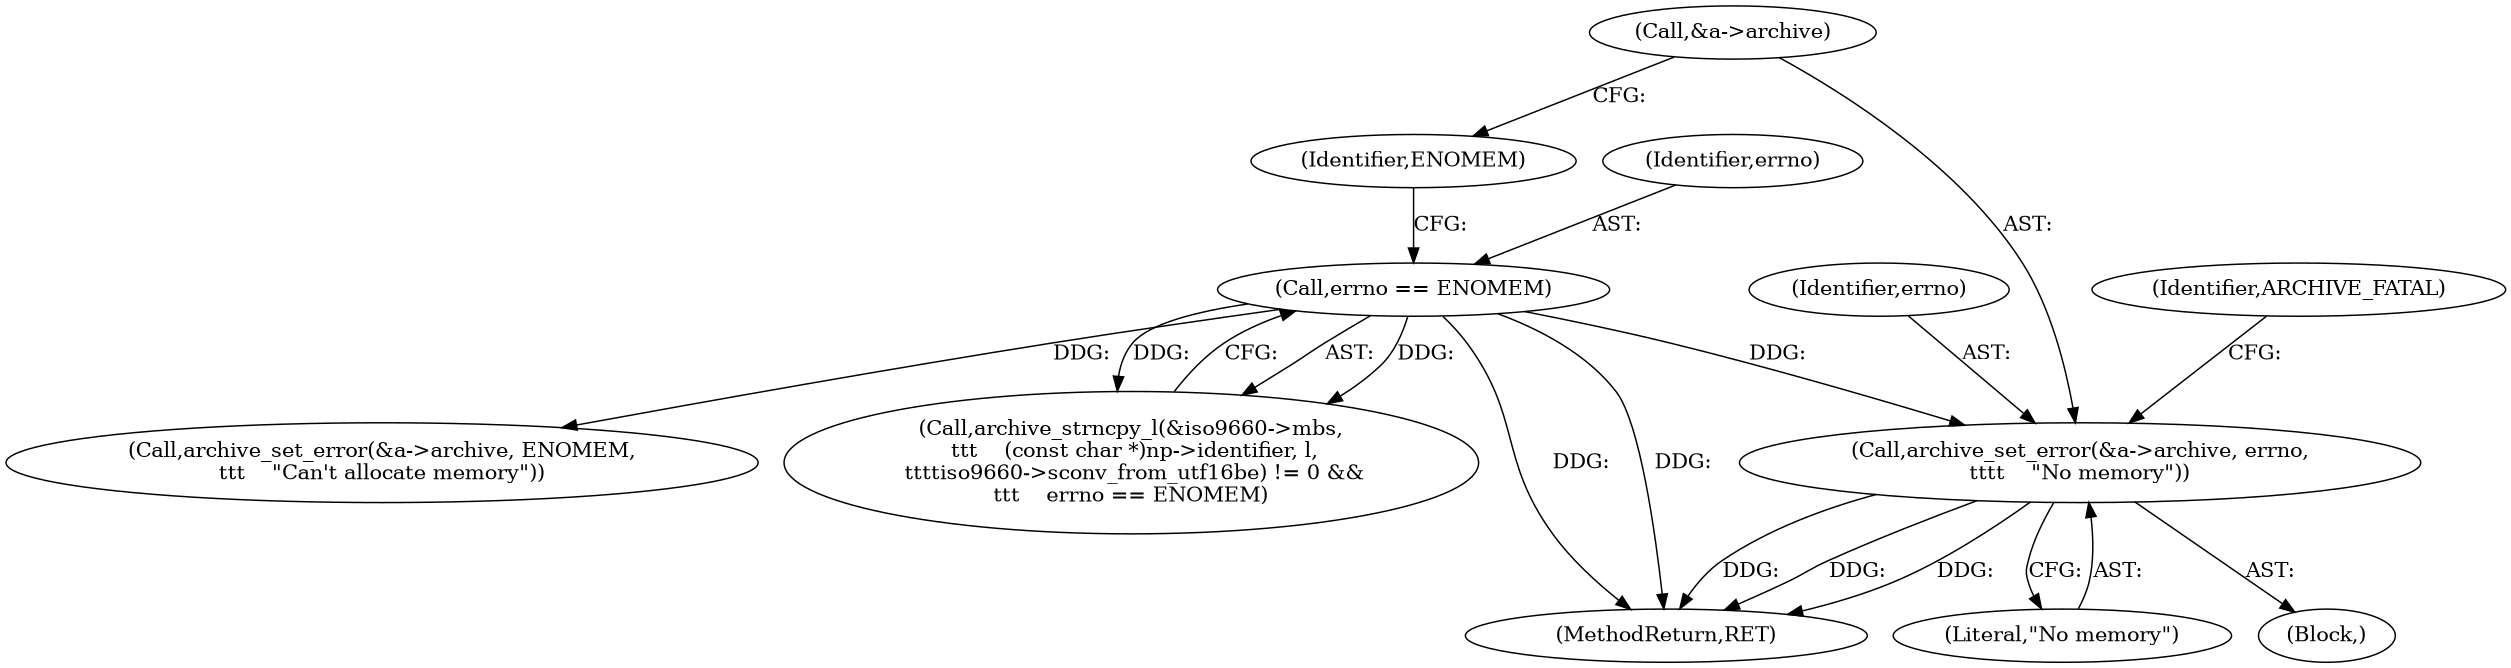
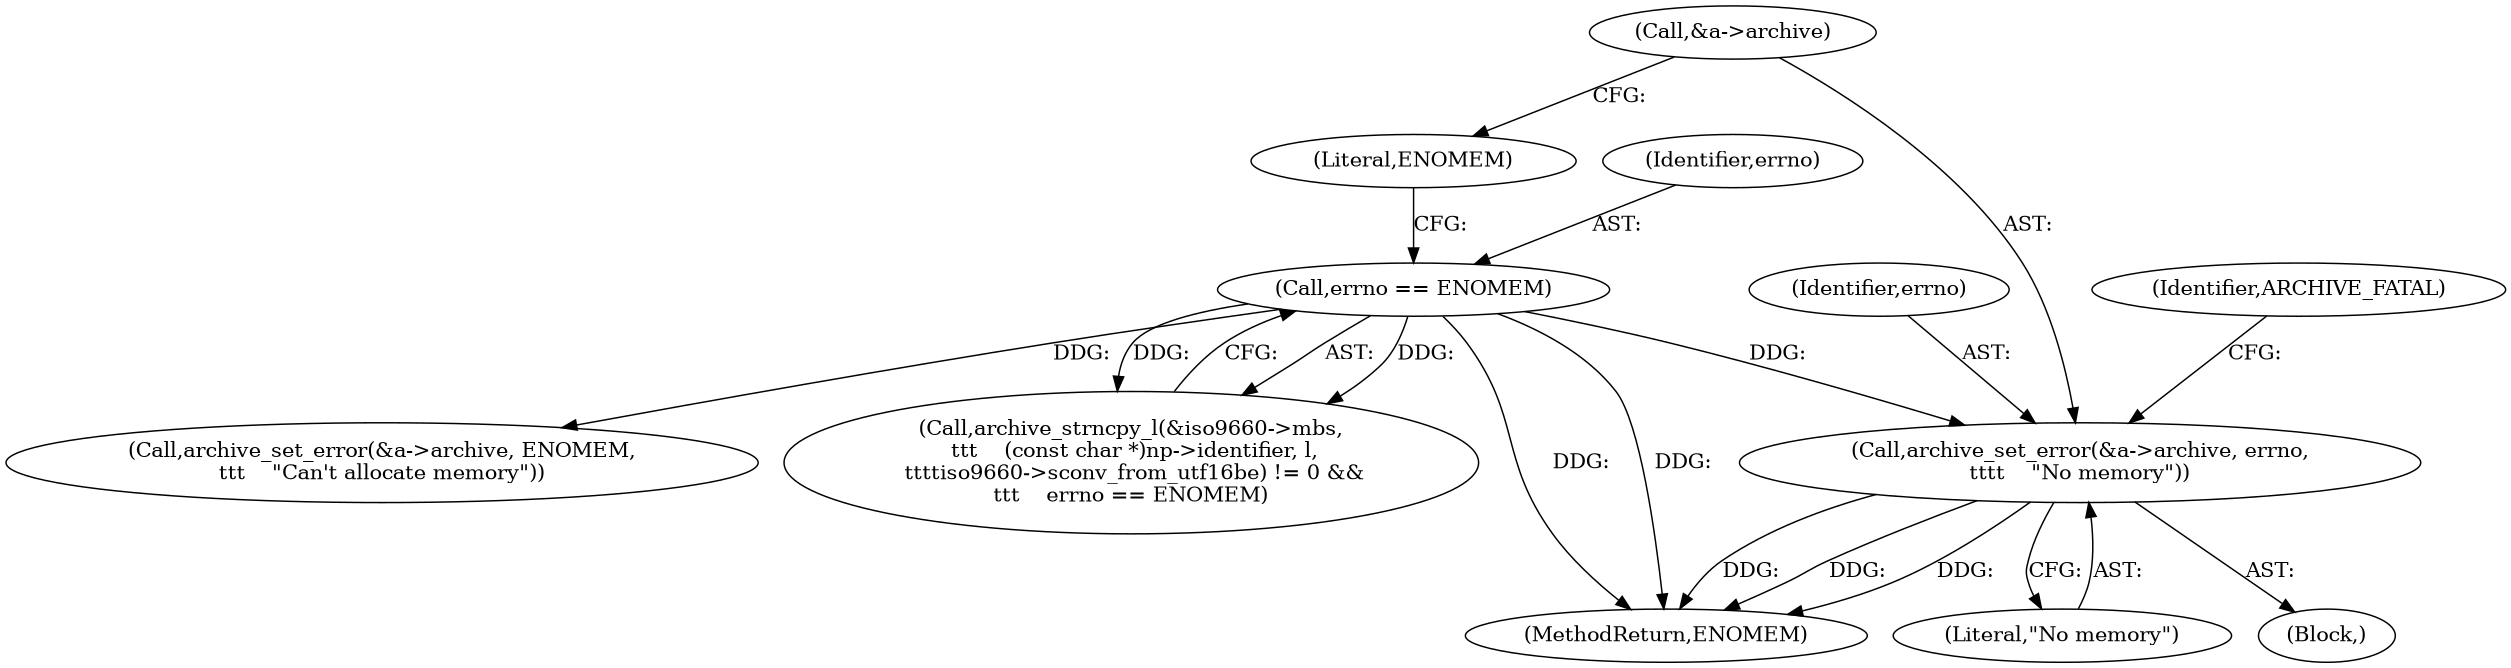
(1414, 161) -> (1414, 161)
(1666, 636) -> (1666, 636)
